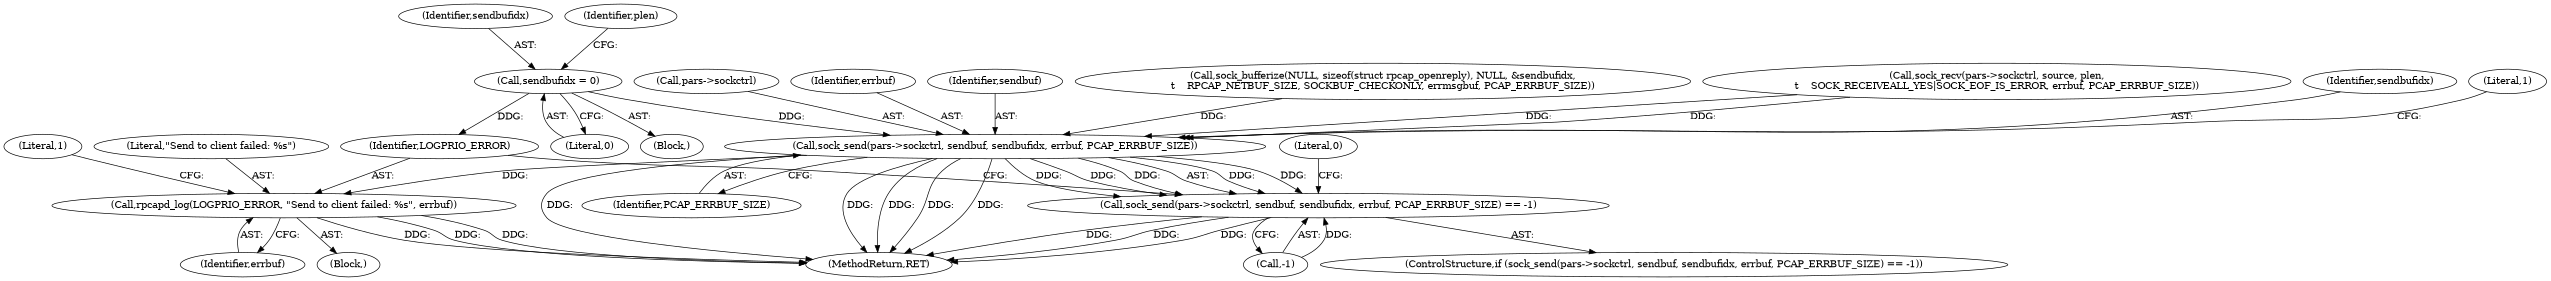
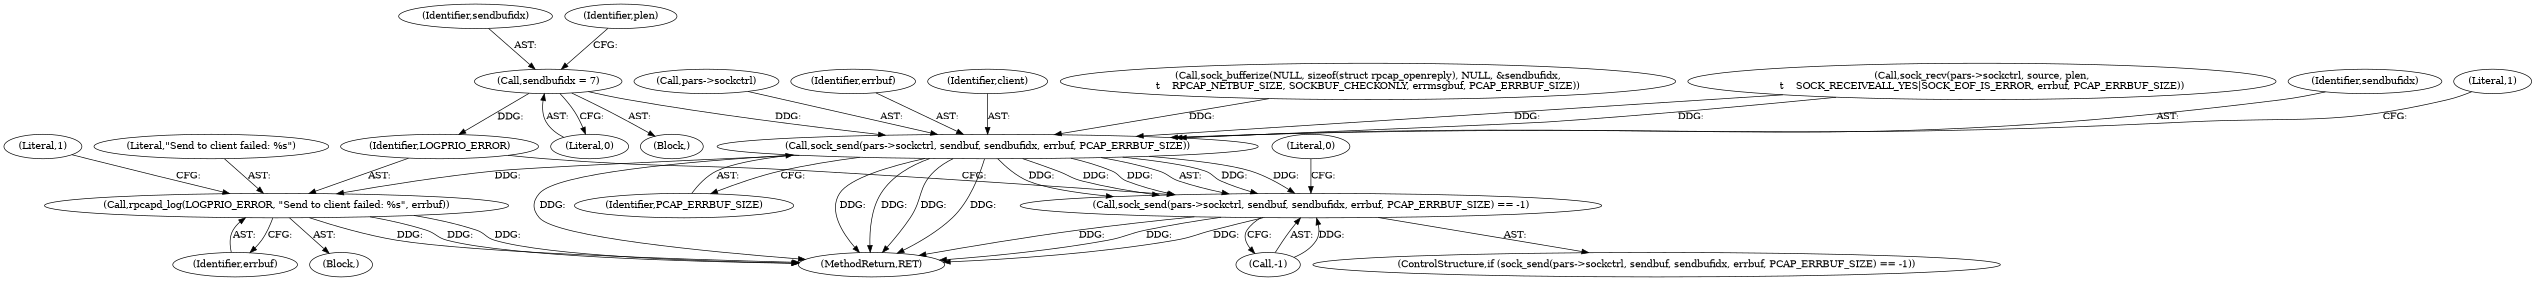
(548, 81) -> (548, 81)
(995, 81) -> (988, 81)
